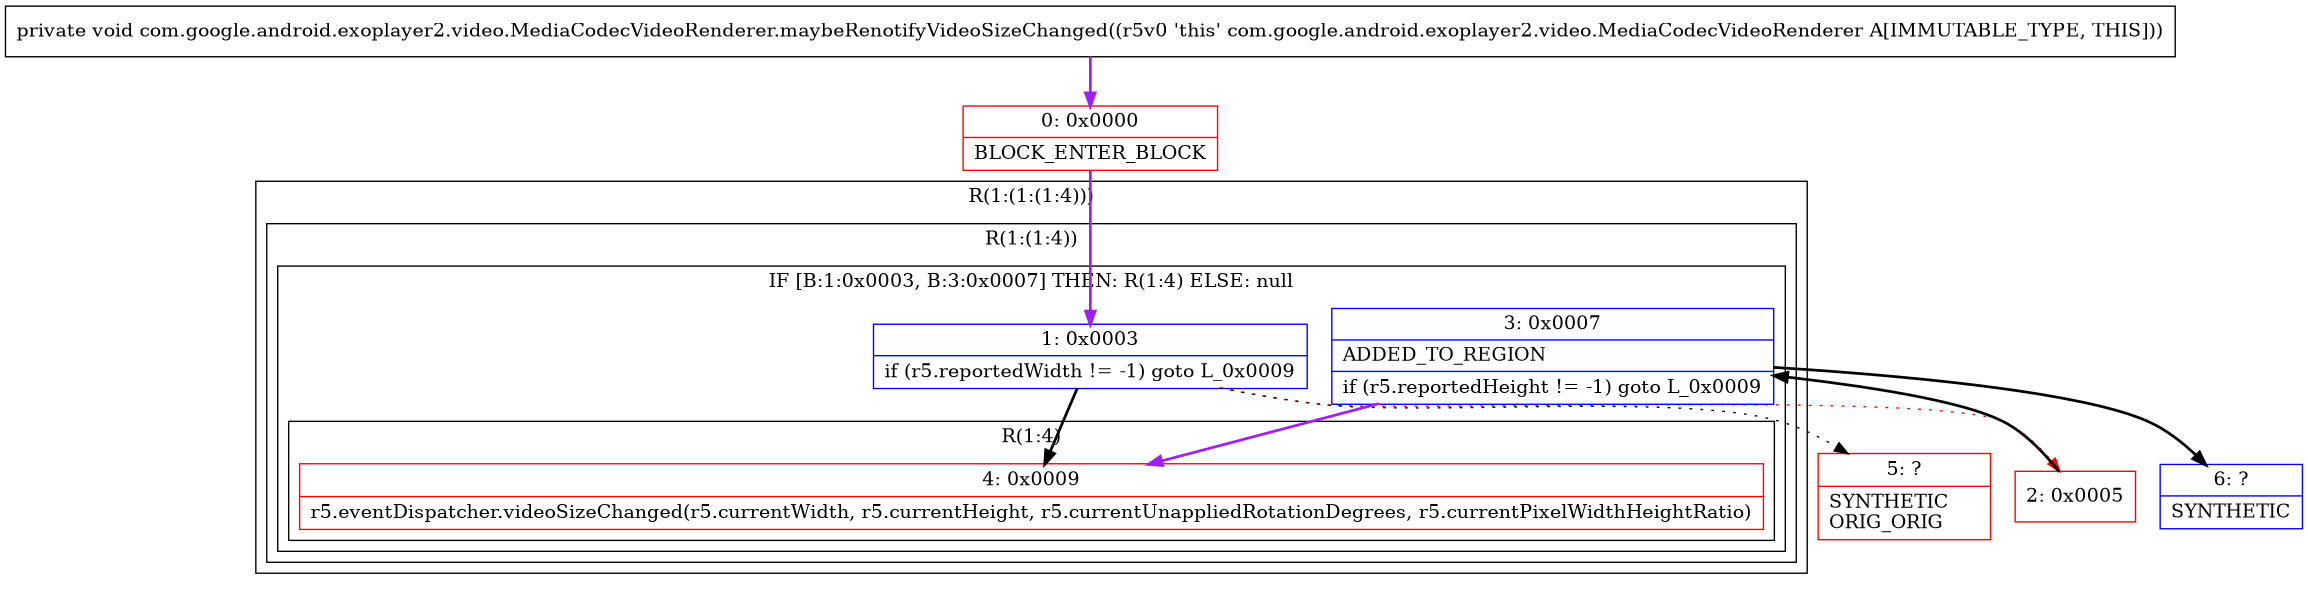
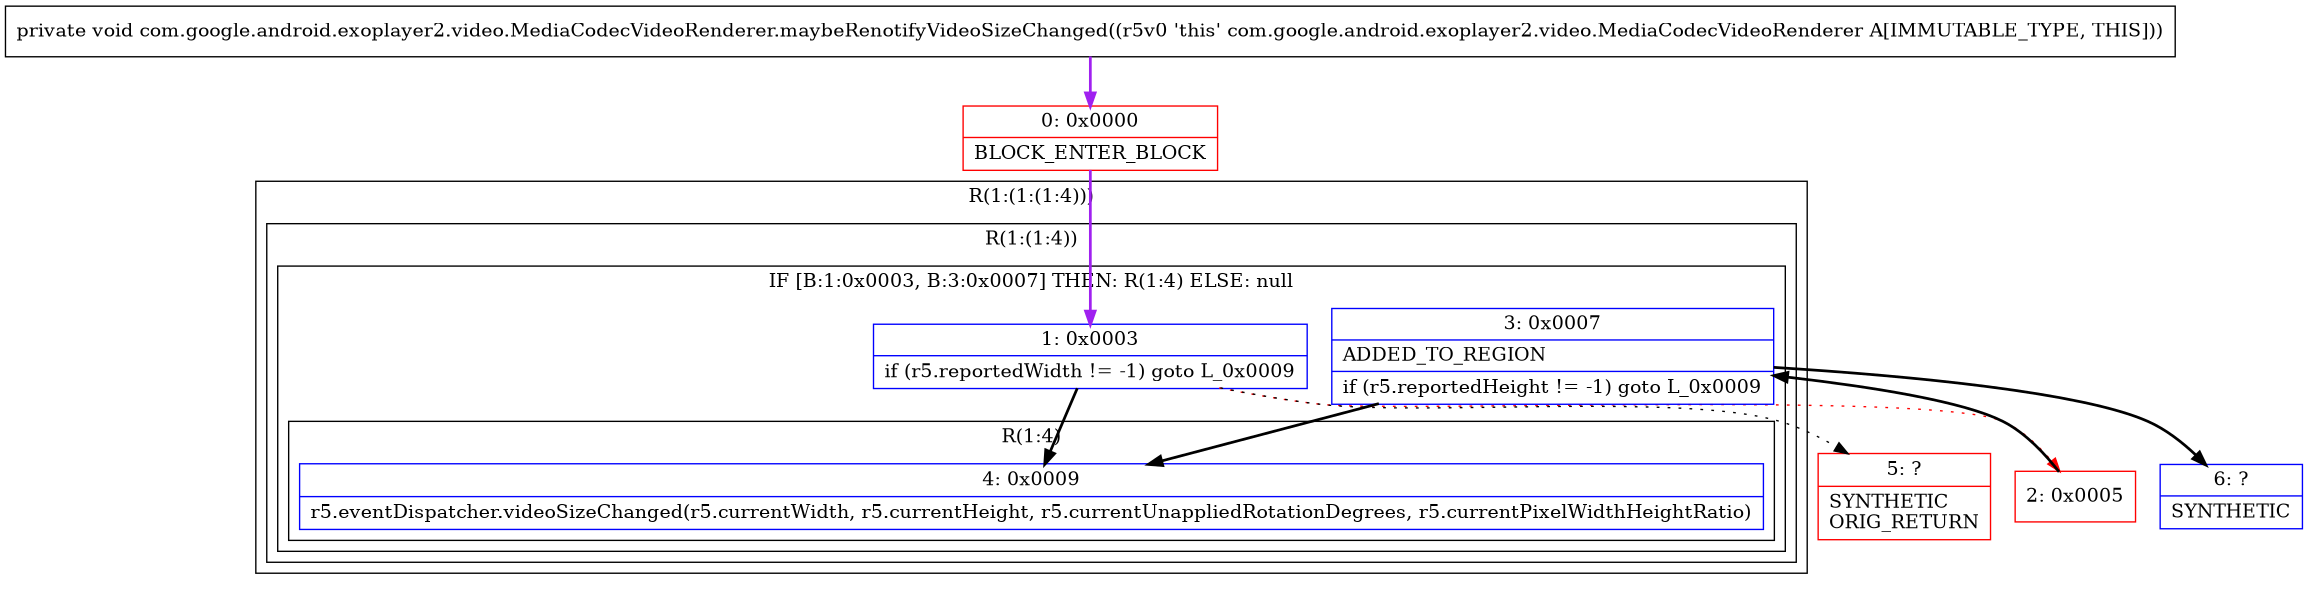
(1270, 432) -> (1270, 432)
(1032, 497) -> (1032, 497)
(1887, 523) -> (1904, 523)
